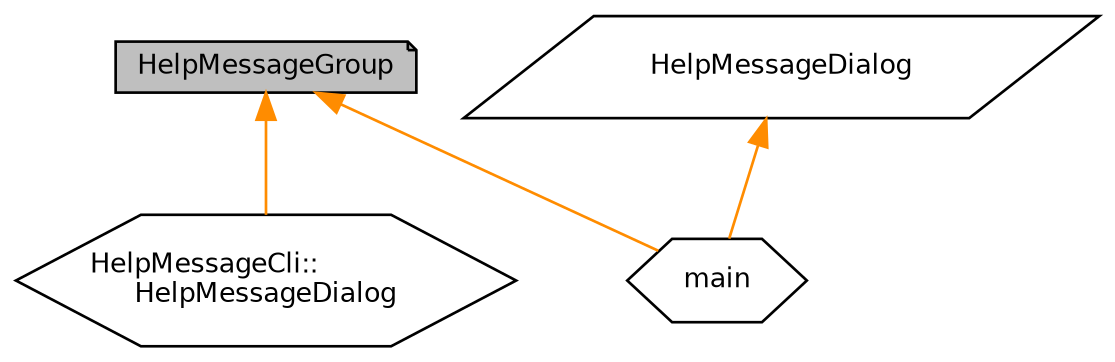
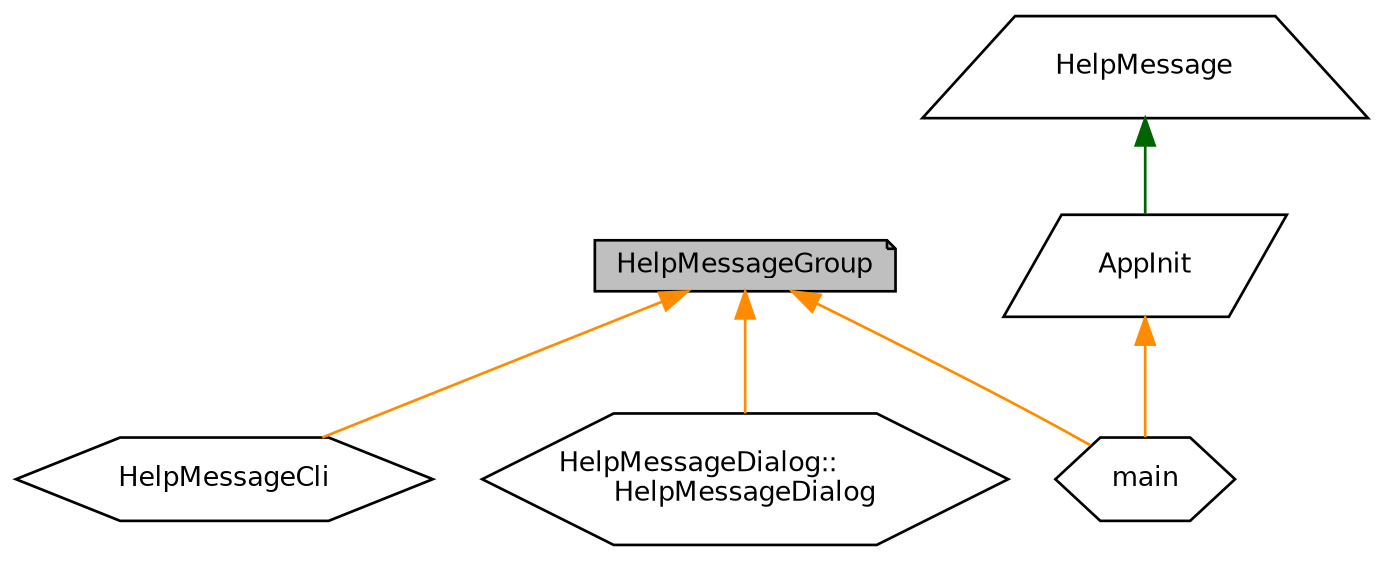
(781, 67) -> (1145, 266)
none -> (1145, 67)
(266, 281) -> (745, 479)
none -> (224, 479)
